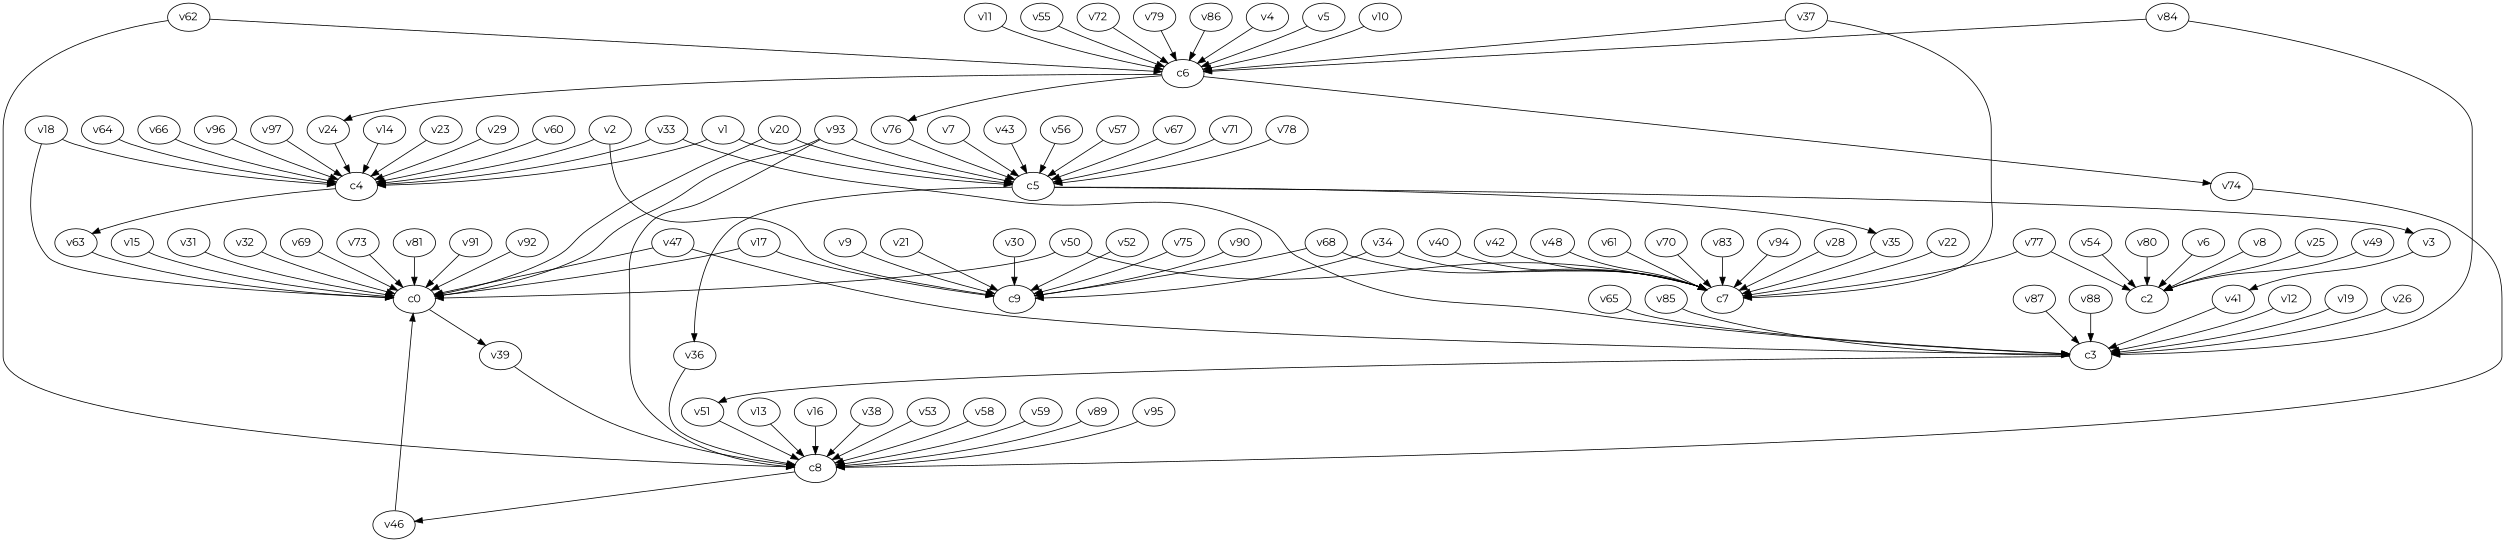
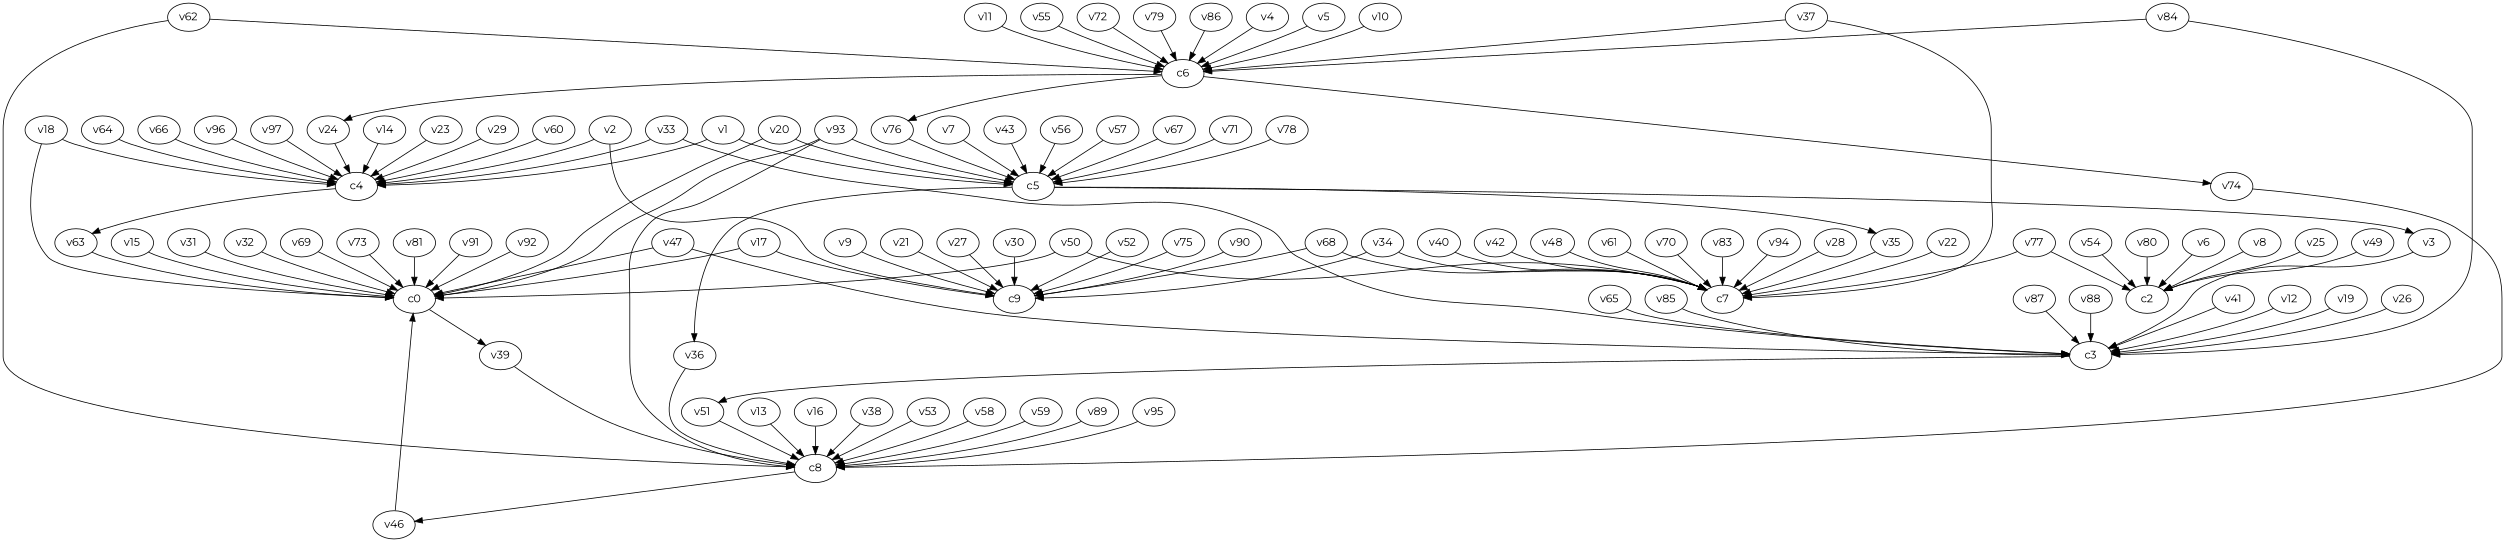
none -> (958, 243)
(2335, 271) -> (2209, 284)
